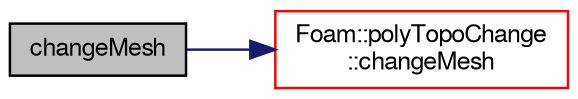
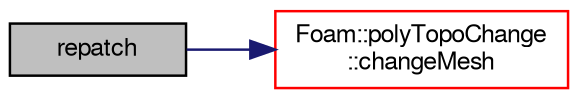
(98, 50) -> (98, 50)
